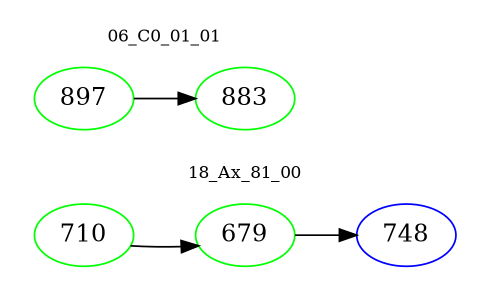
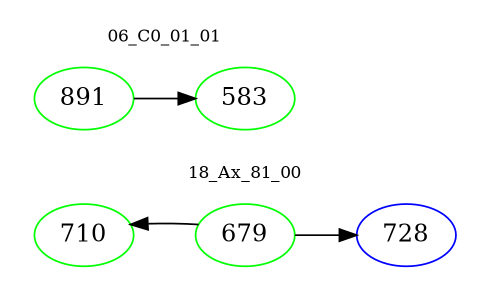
(84, 99) -> (84, 99)
(245, 99) -> (245, 99)
(406, 235) -> (406, 235)
(156, 247) -> (173, 224)
